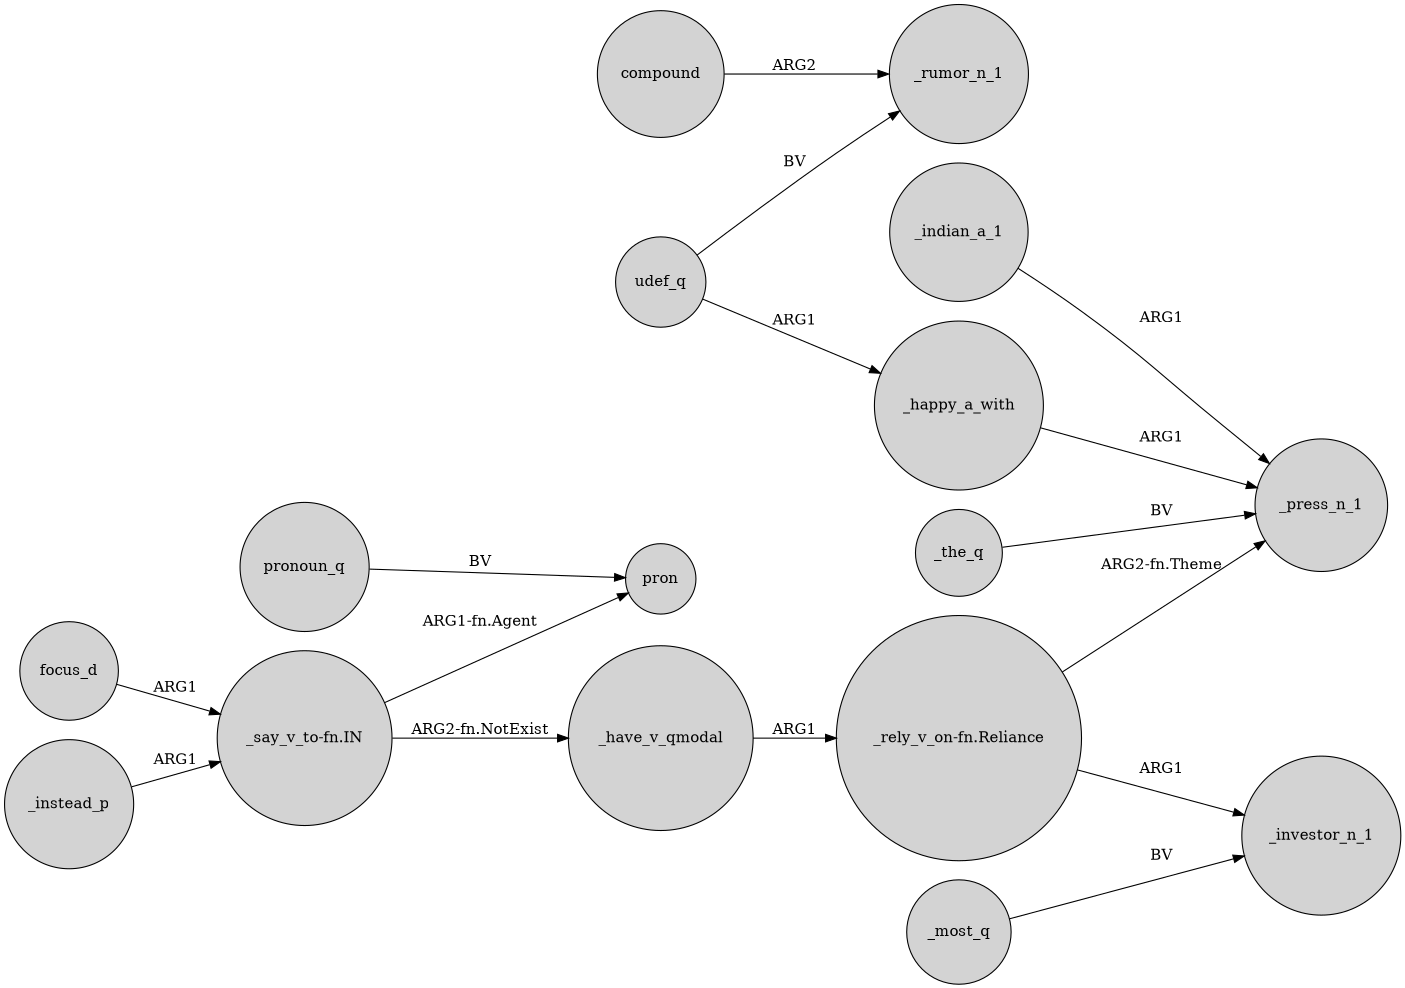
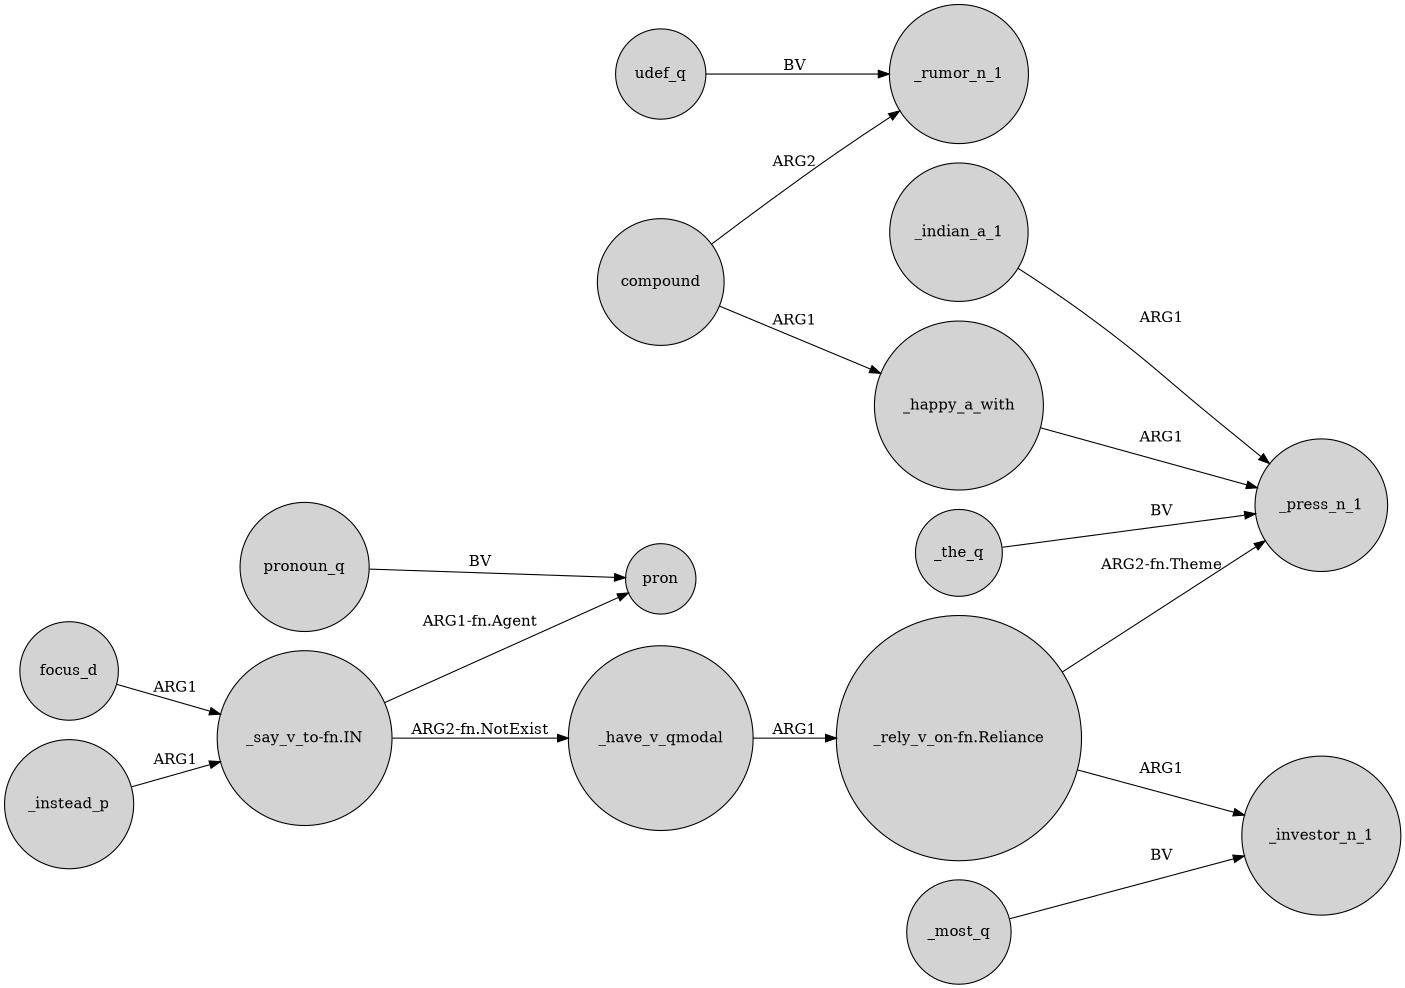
(787, 334) -> (795, 338)
